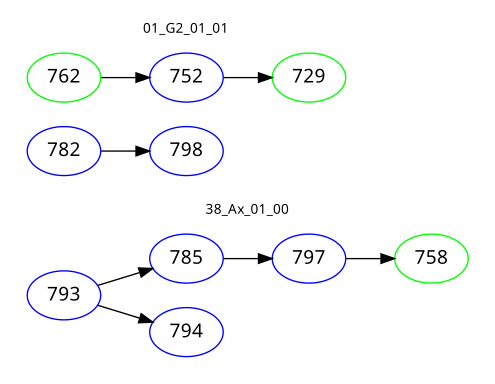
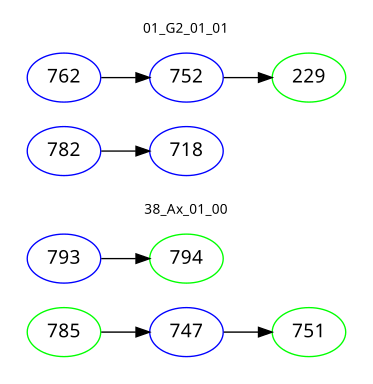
(64, 78) -> (64, 78)
(309, 78) -> (309, 78)
(186, 151) -> (186, 151)
(186, 259) -> (64, 332)
(309, 259) -> (186, 332)
(431, 259) -> (309, 332)
(119, 279) -> none
(186, 332) -> (186, 259)
